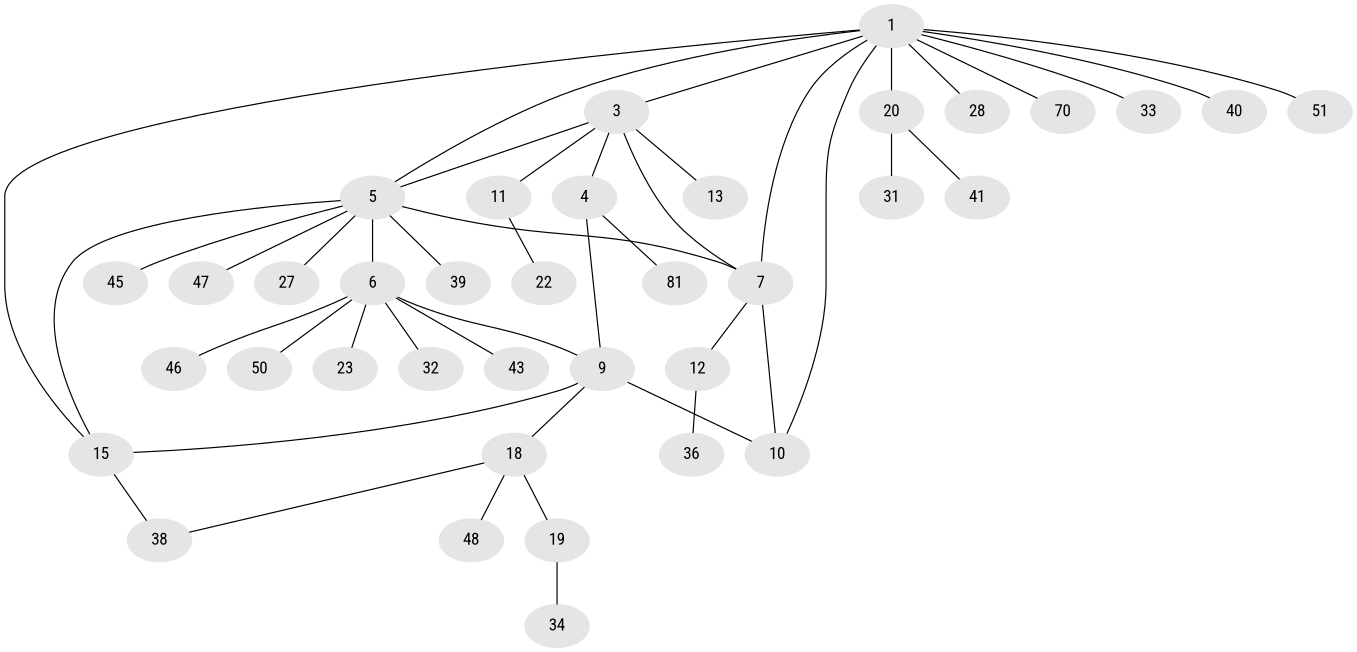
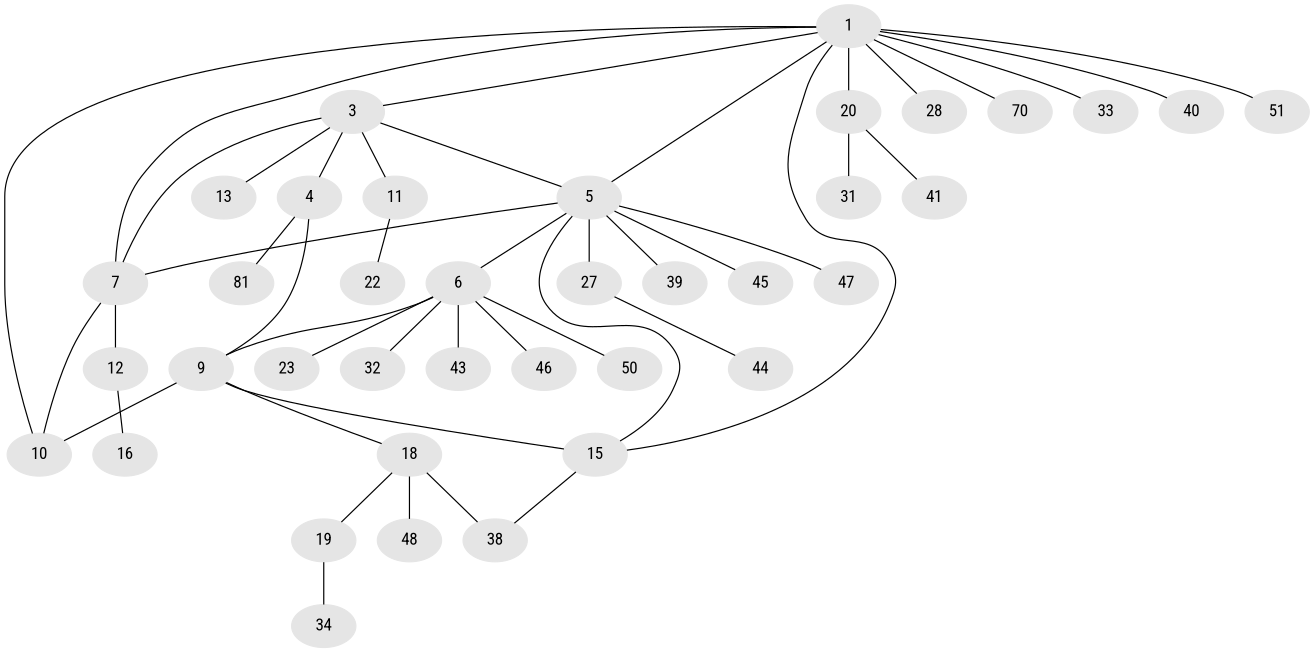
none -> (761, 369)
(692, 455) -> (125, 455)
